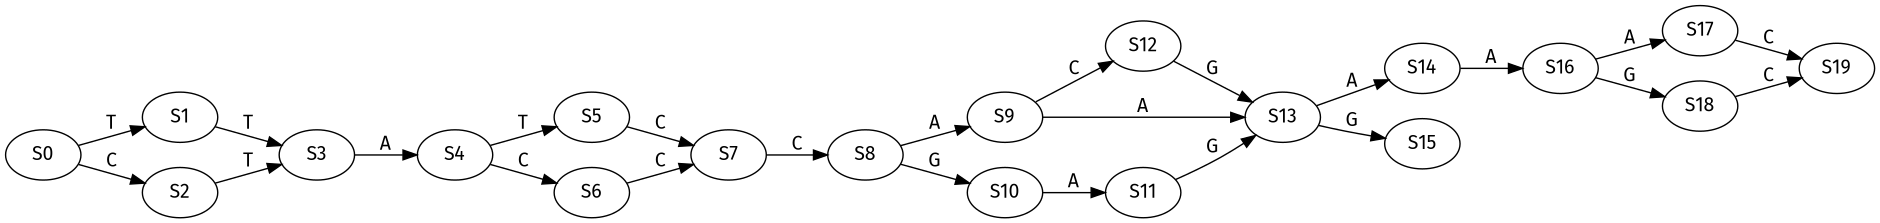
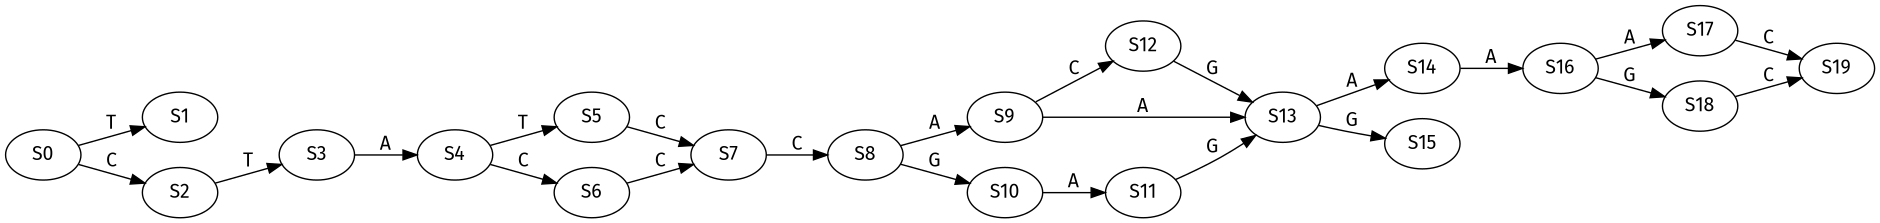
(242, 134) -> none
